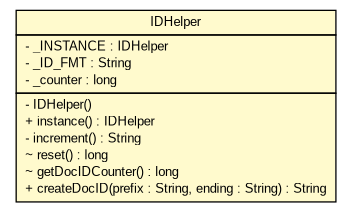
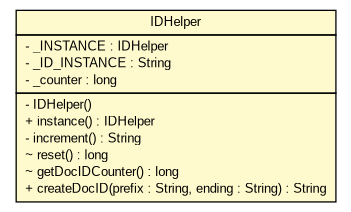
(78, 63) -> (98, 63)
